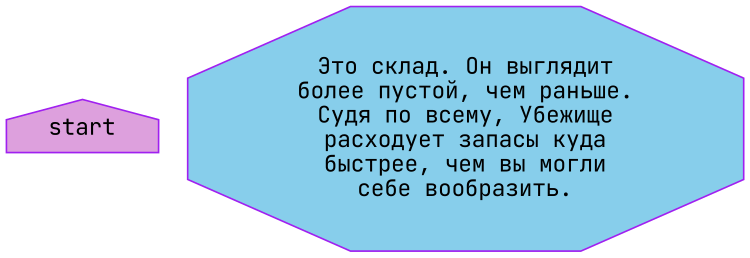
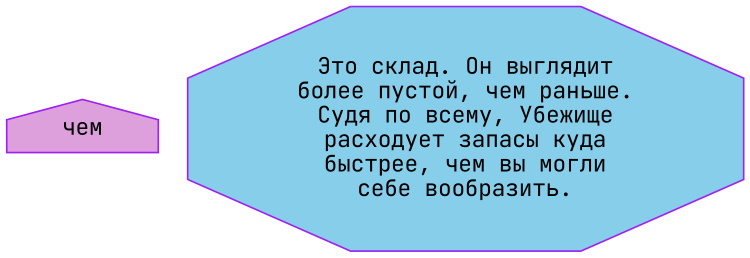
(83, 129) -> (83, 129)
